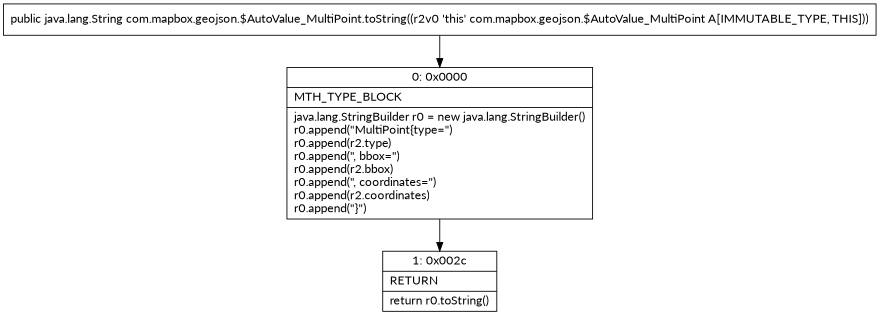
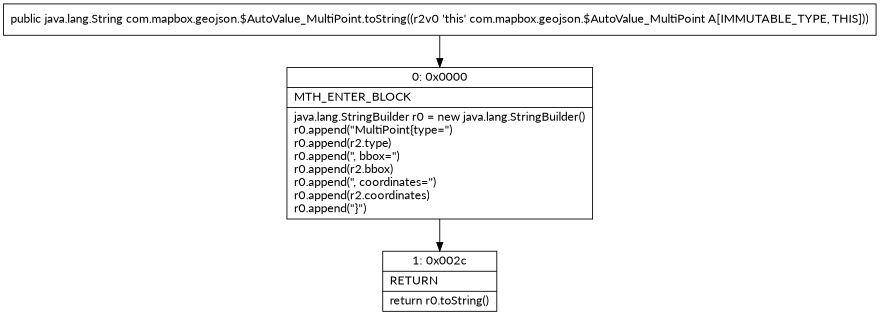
(348, 97) -> (353, 97)
